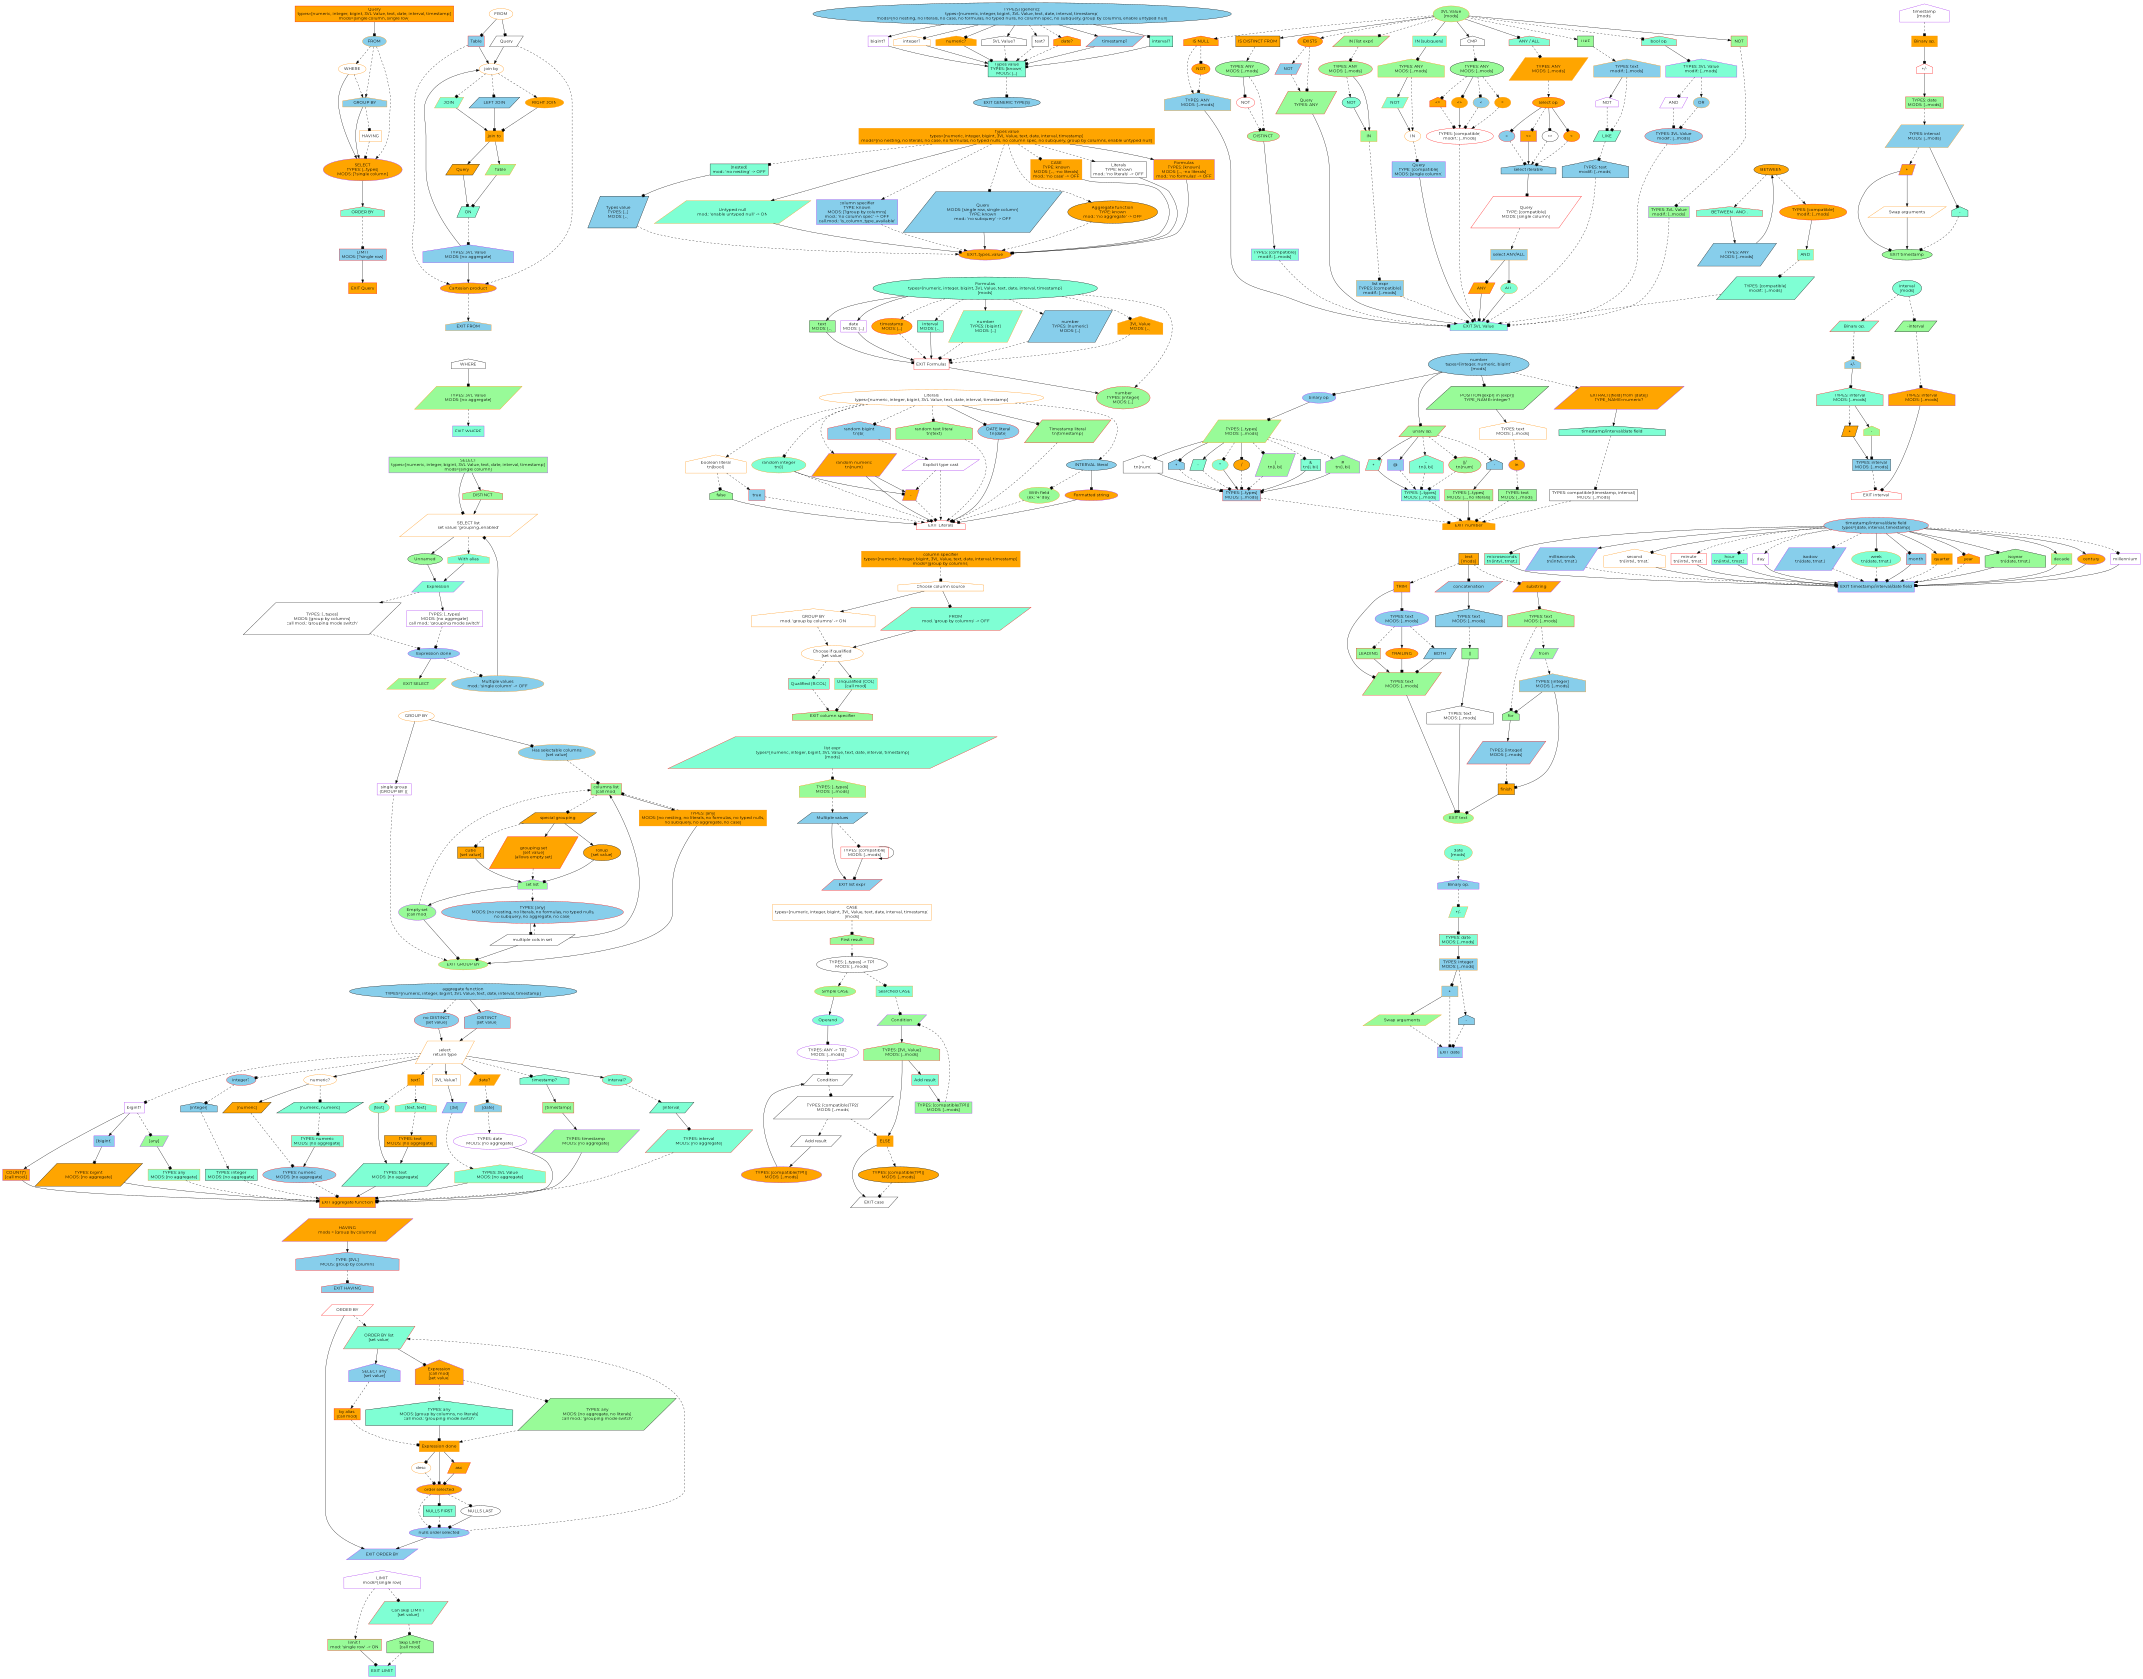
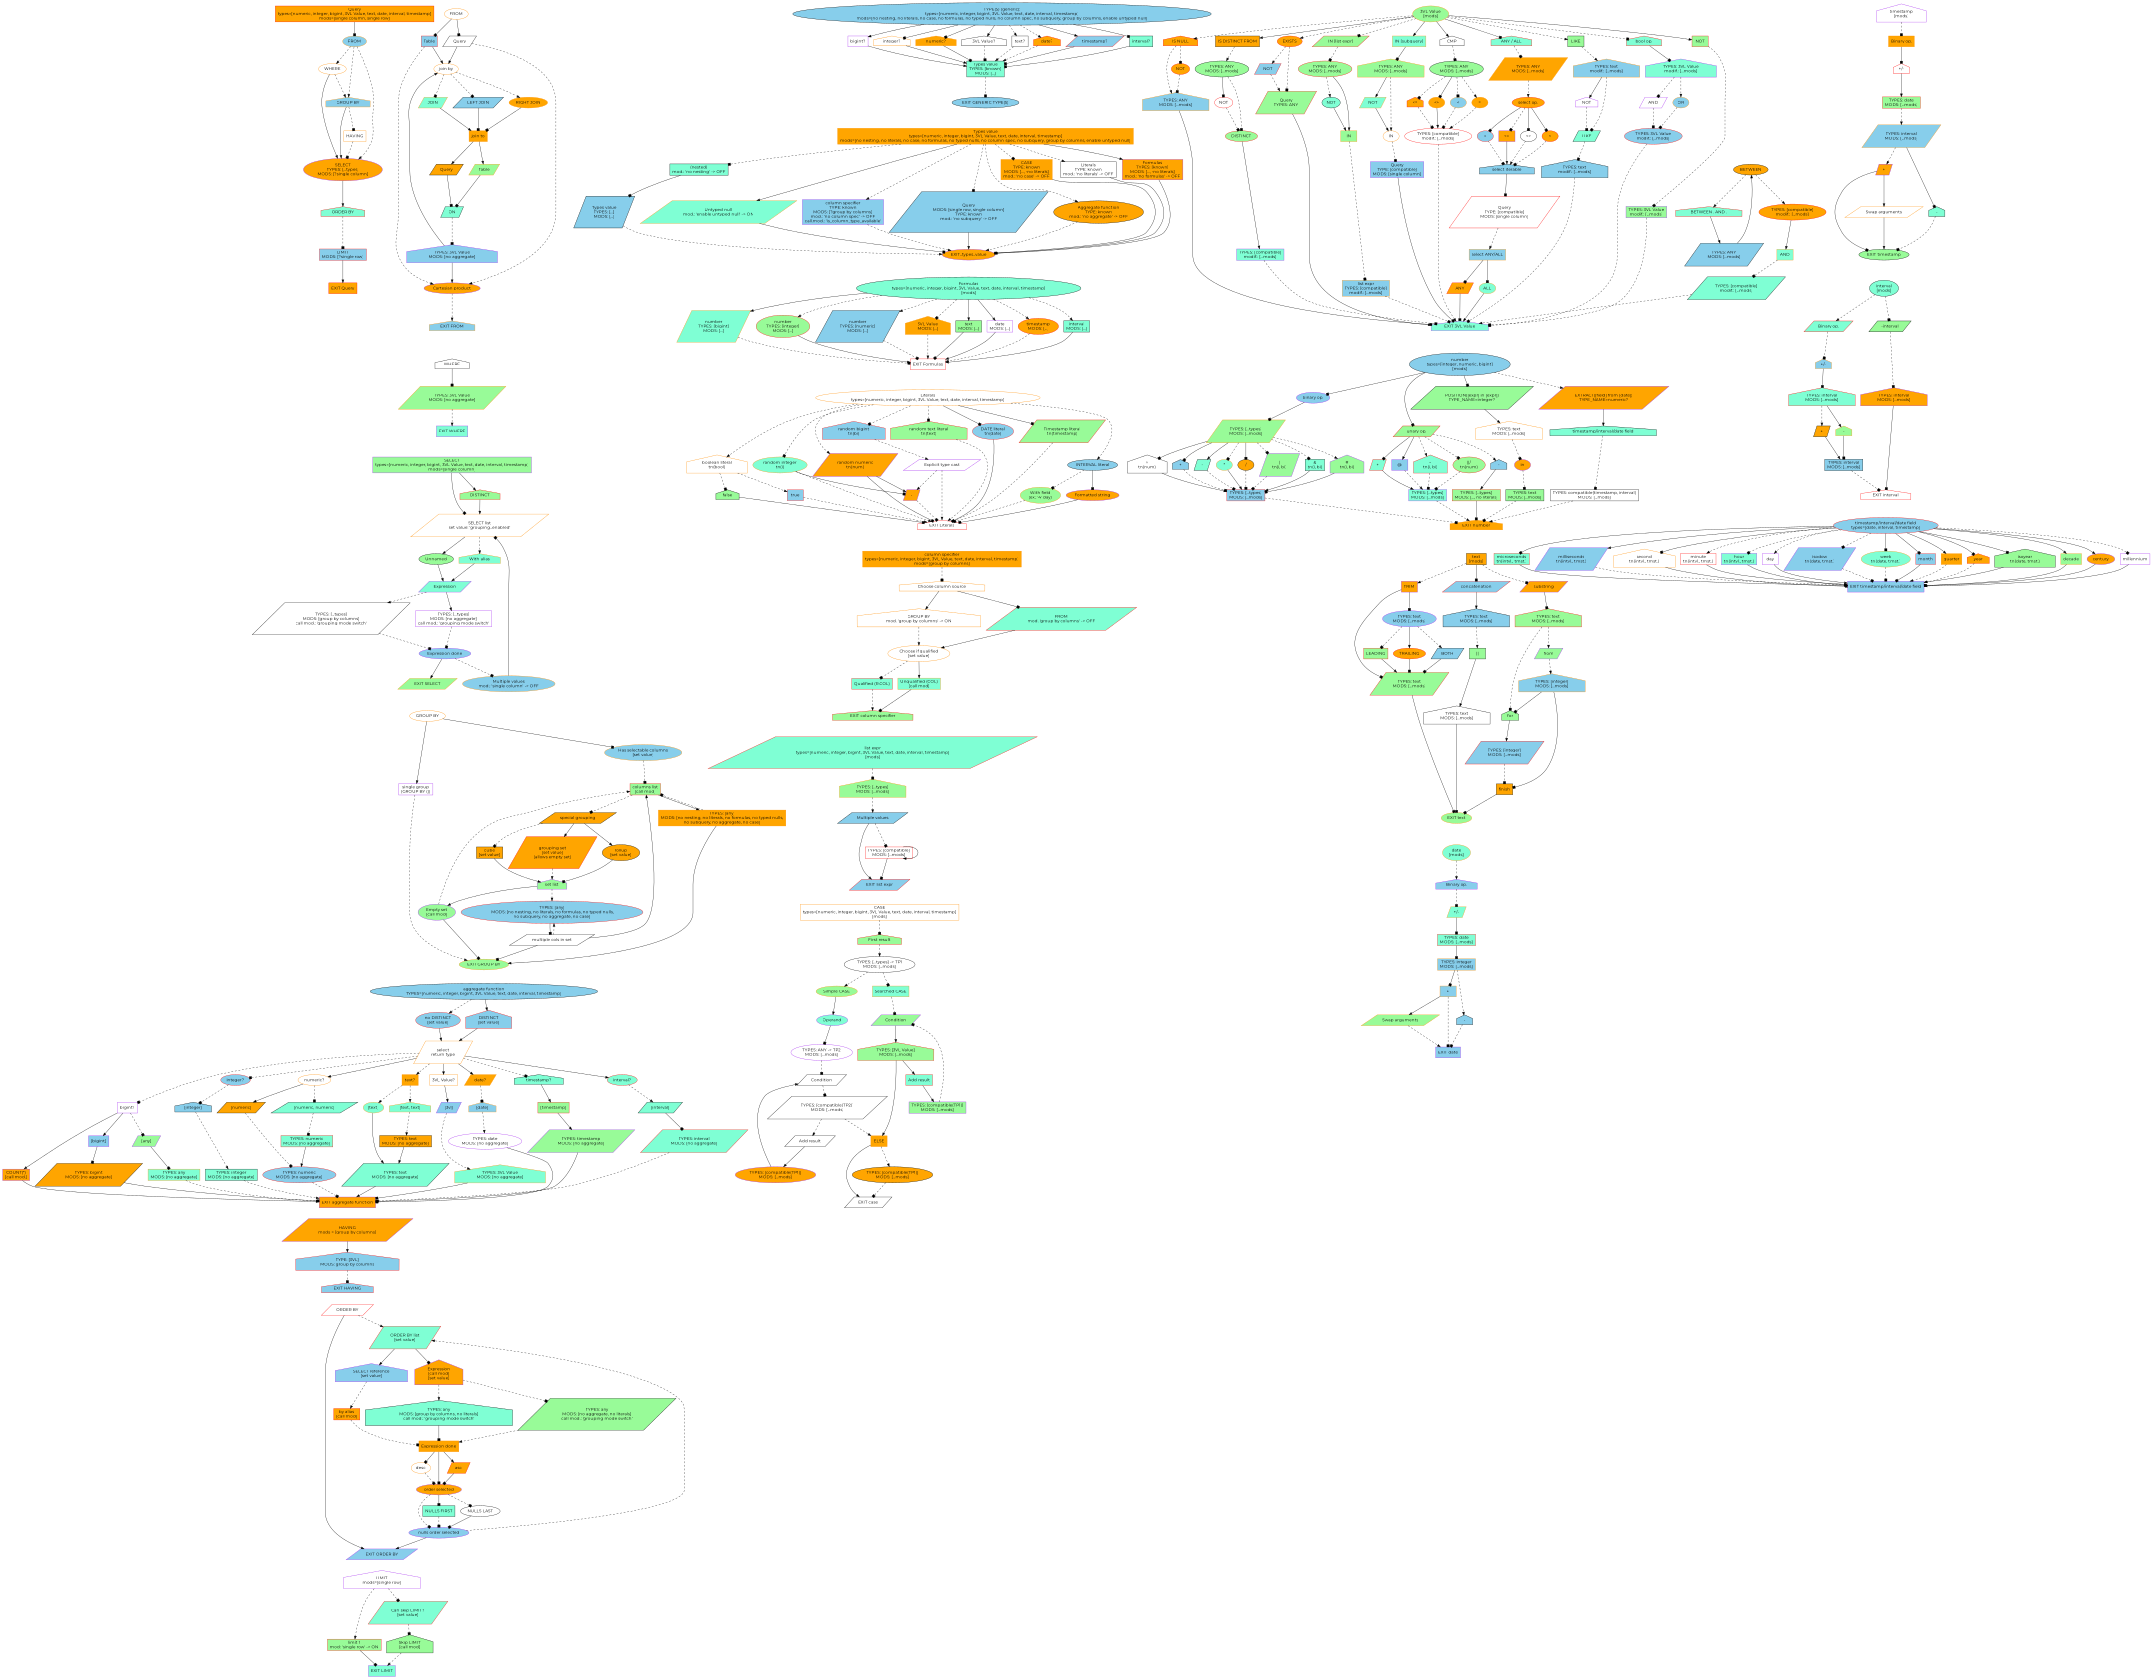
(1022, 380) -> (852, 353)
(1847, 574) -> (1856, 574)
(374, 1374) -> (371, 1374)
